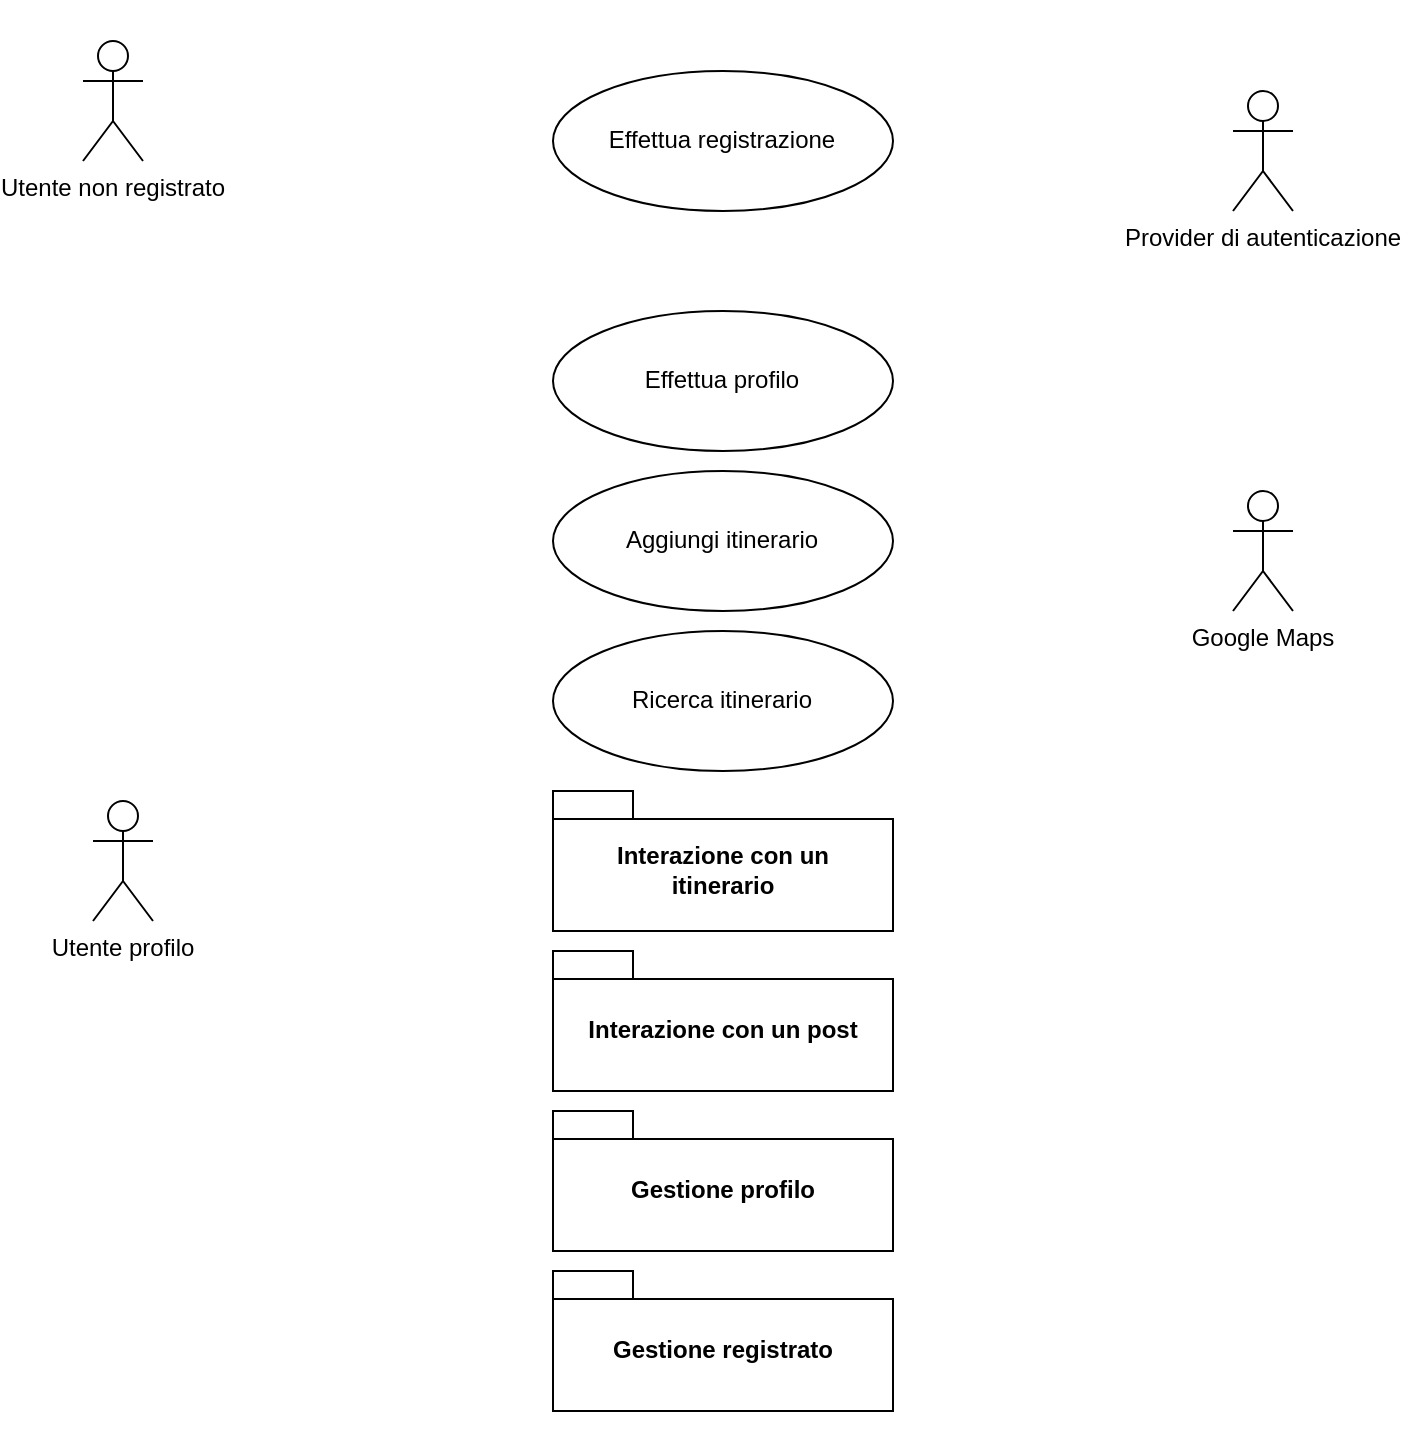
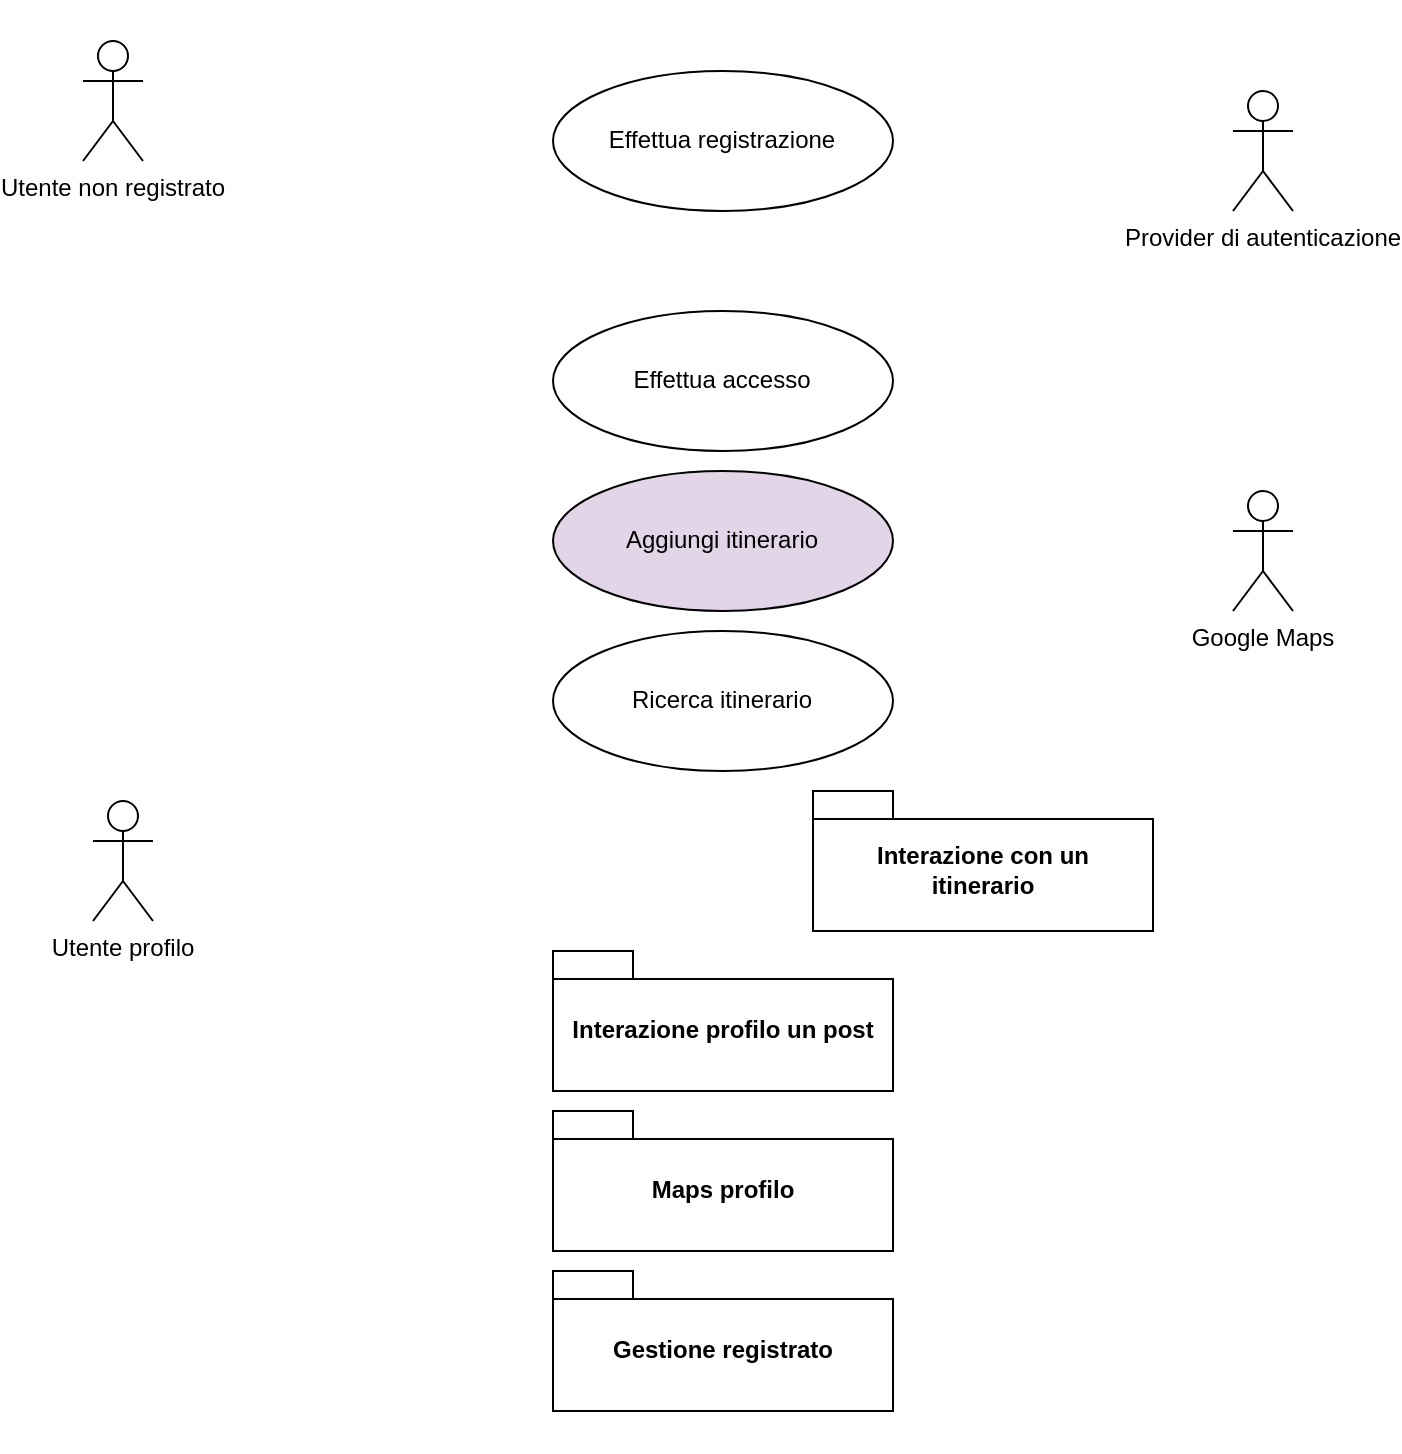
(723, 381) -> (723, 381)
(723, 541) -> (723, 541)
(723, 861) -> (983, 861)
(724, 1031) -> (724, 1031)
(724, 1191) -> (724, 1191)
